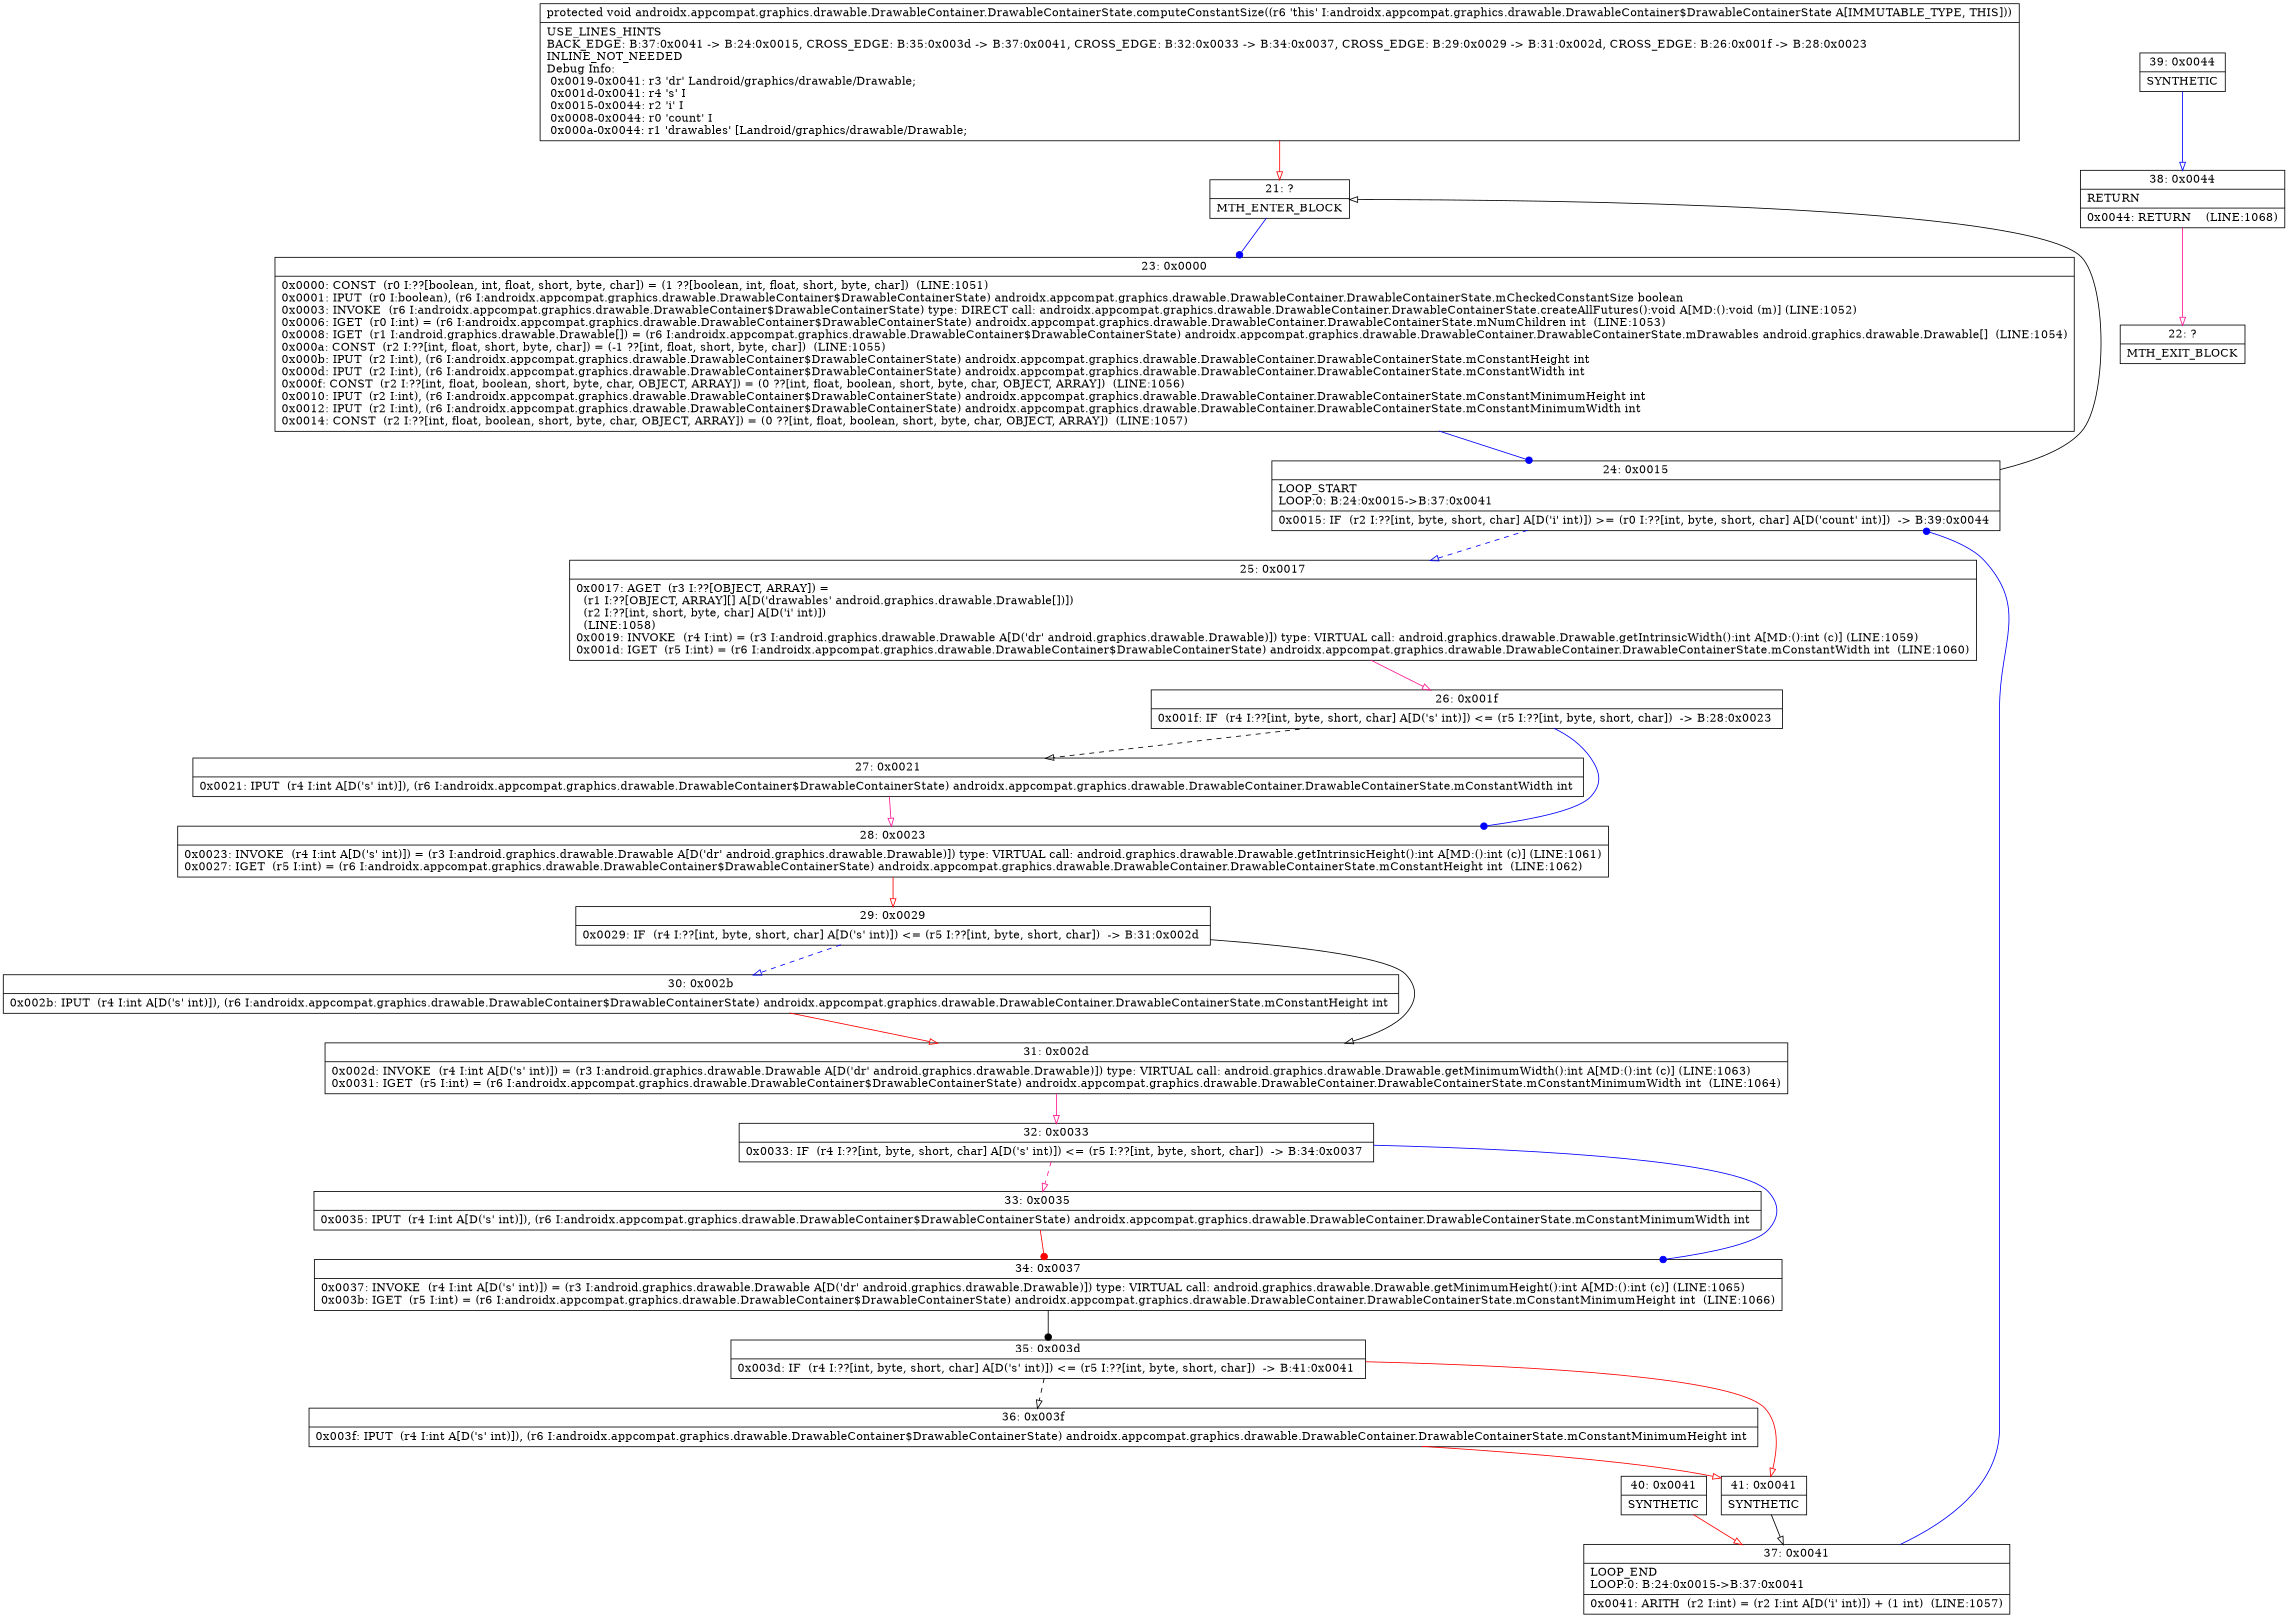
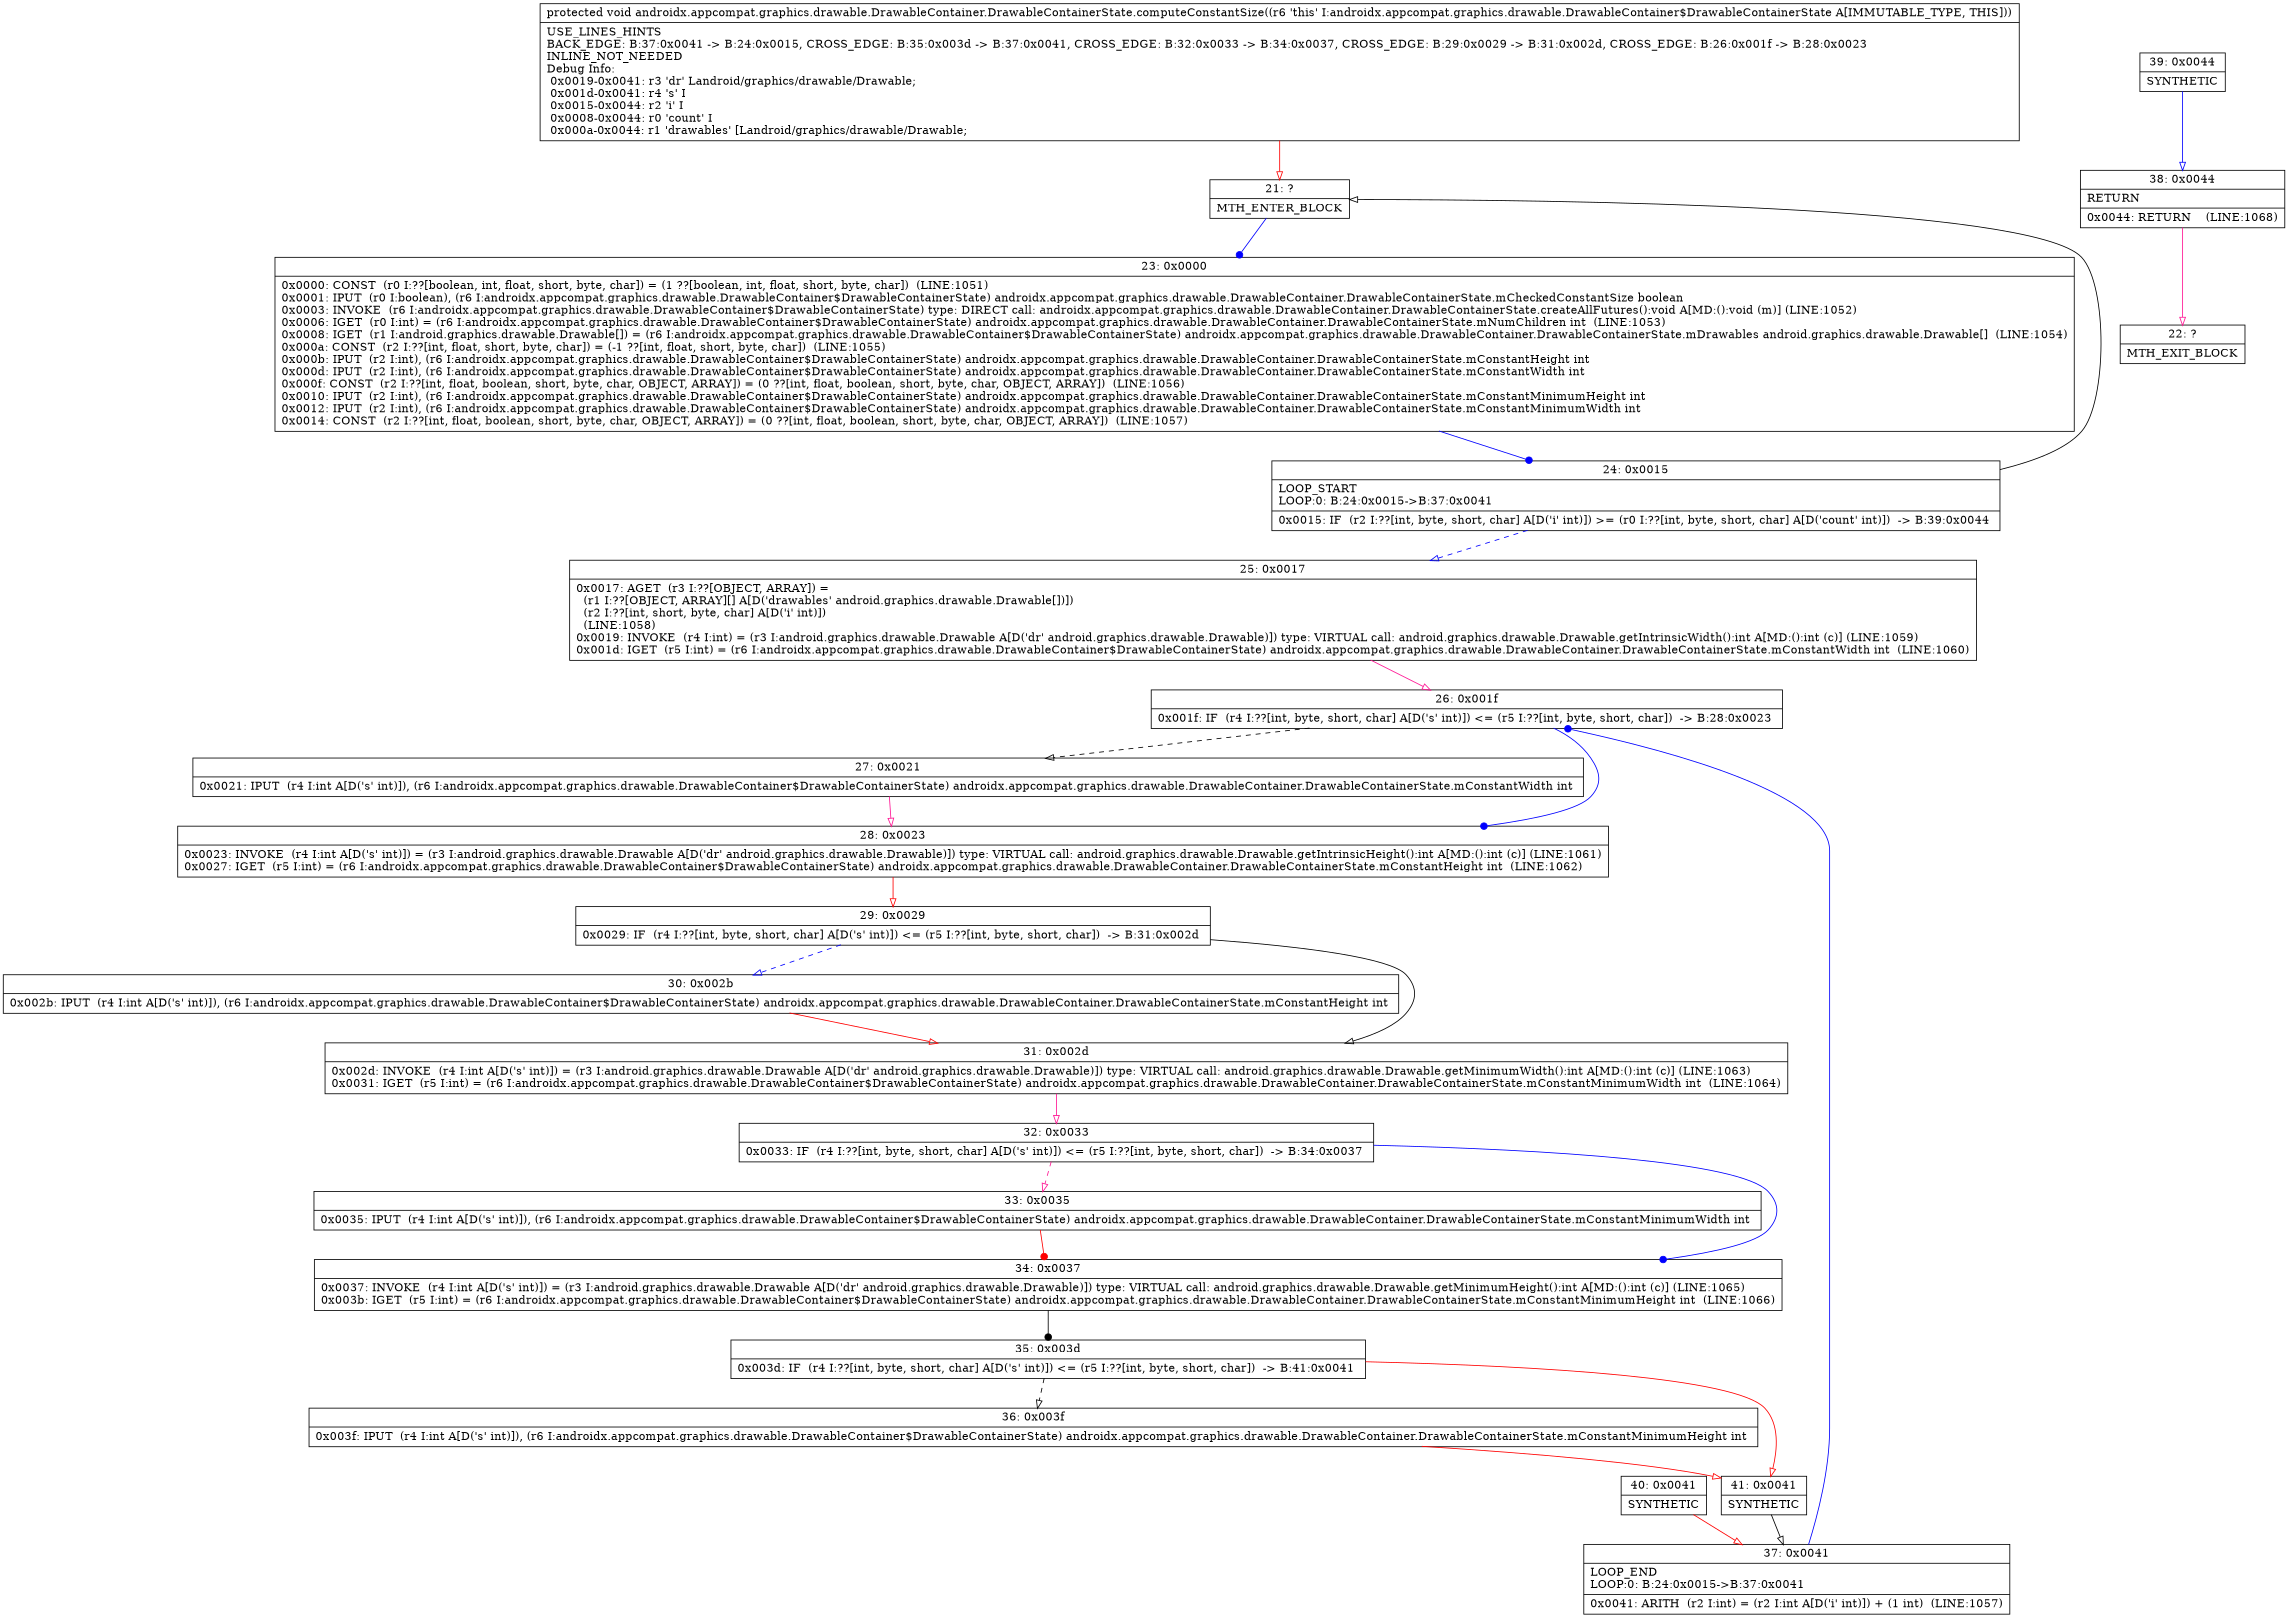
(2000, 1041) -> (1830, 1051)
